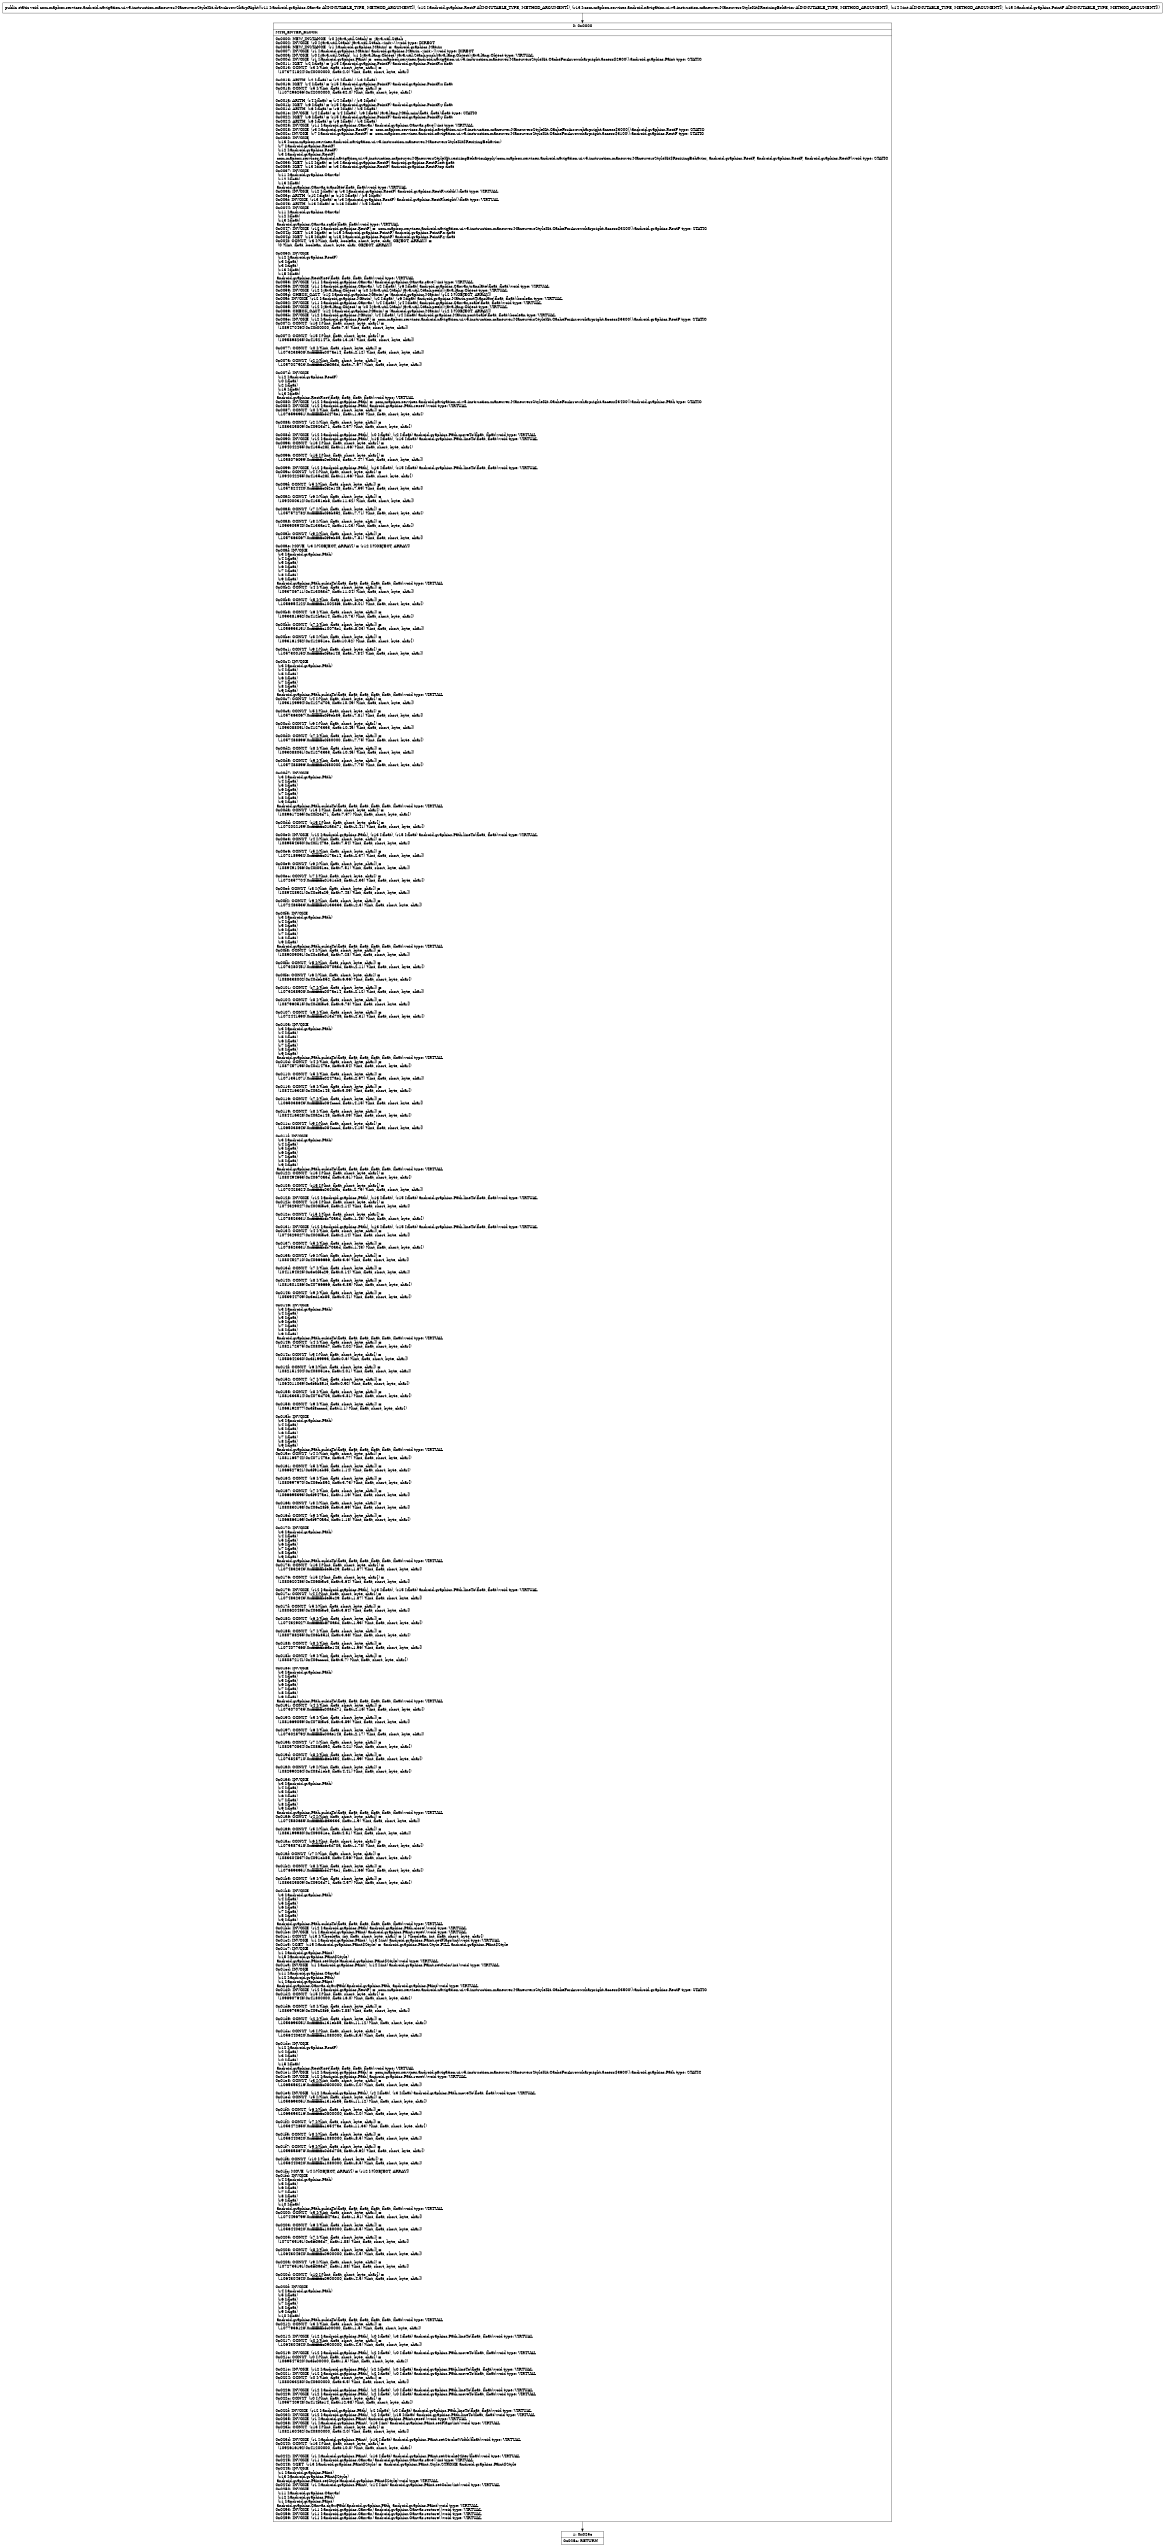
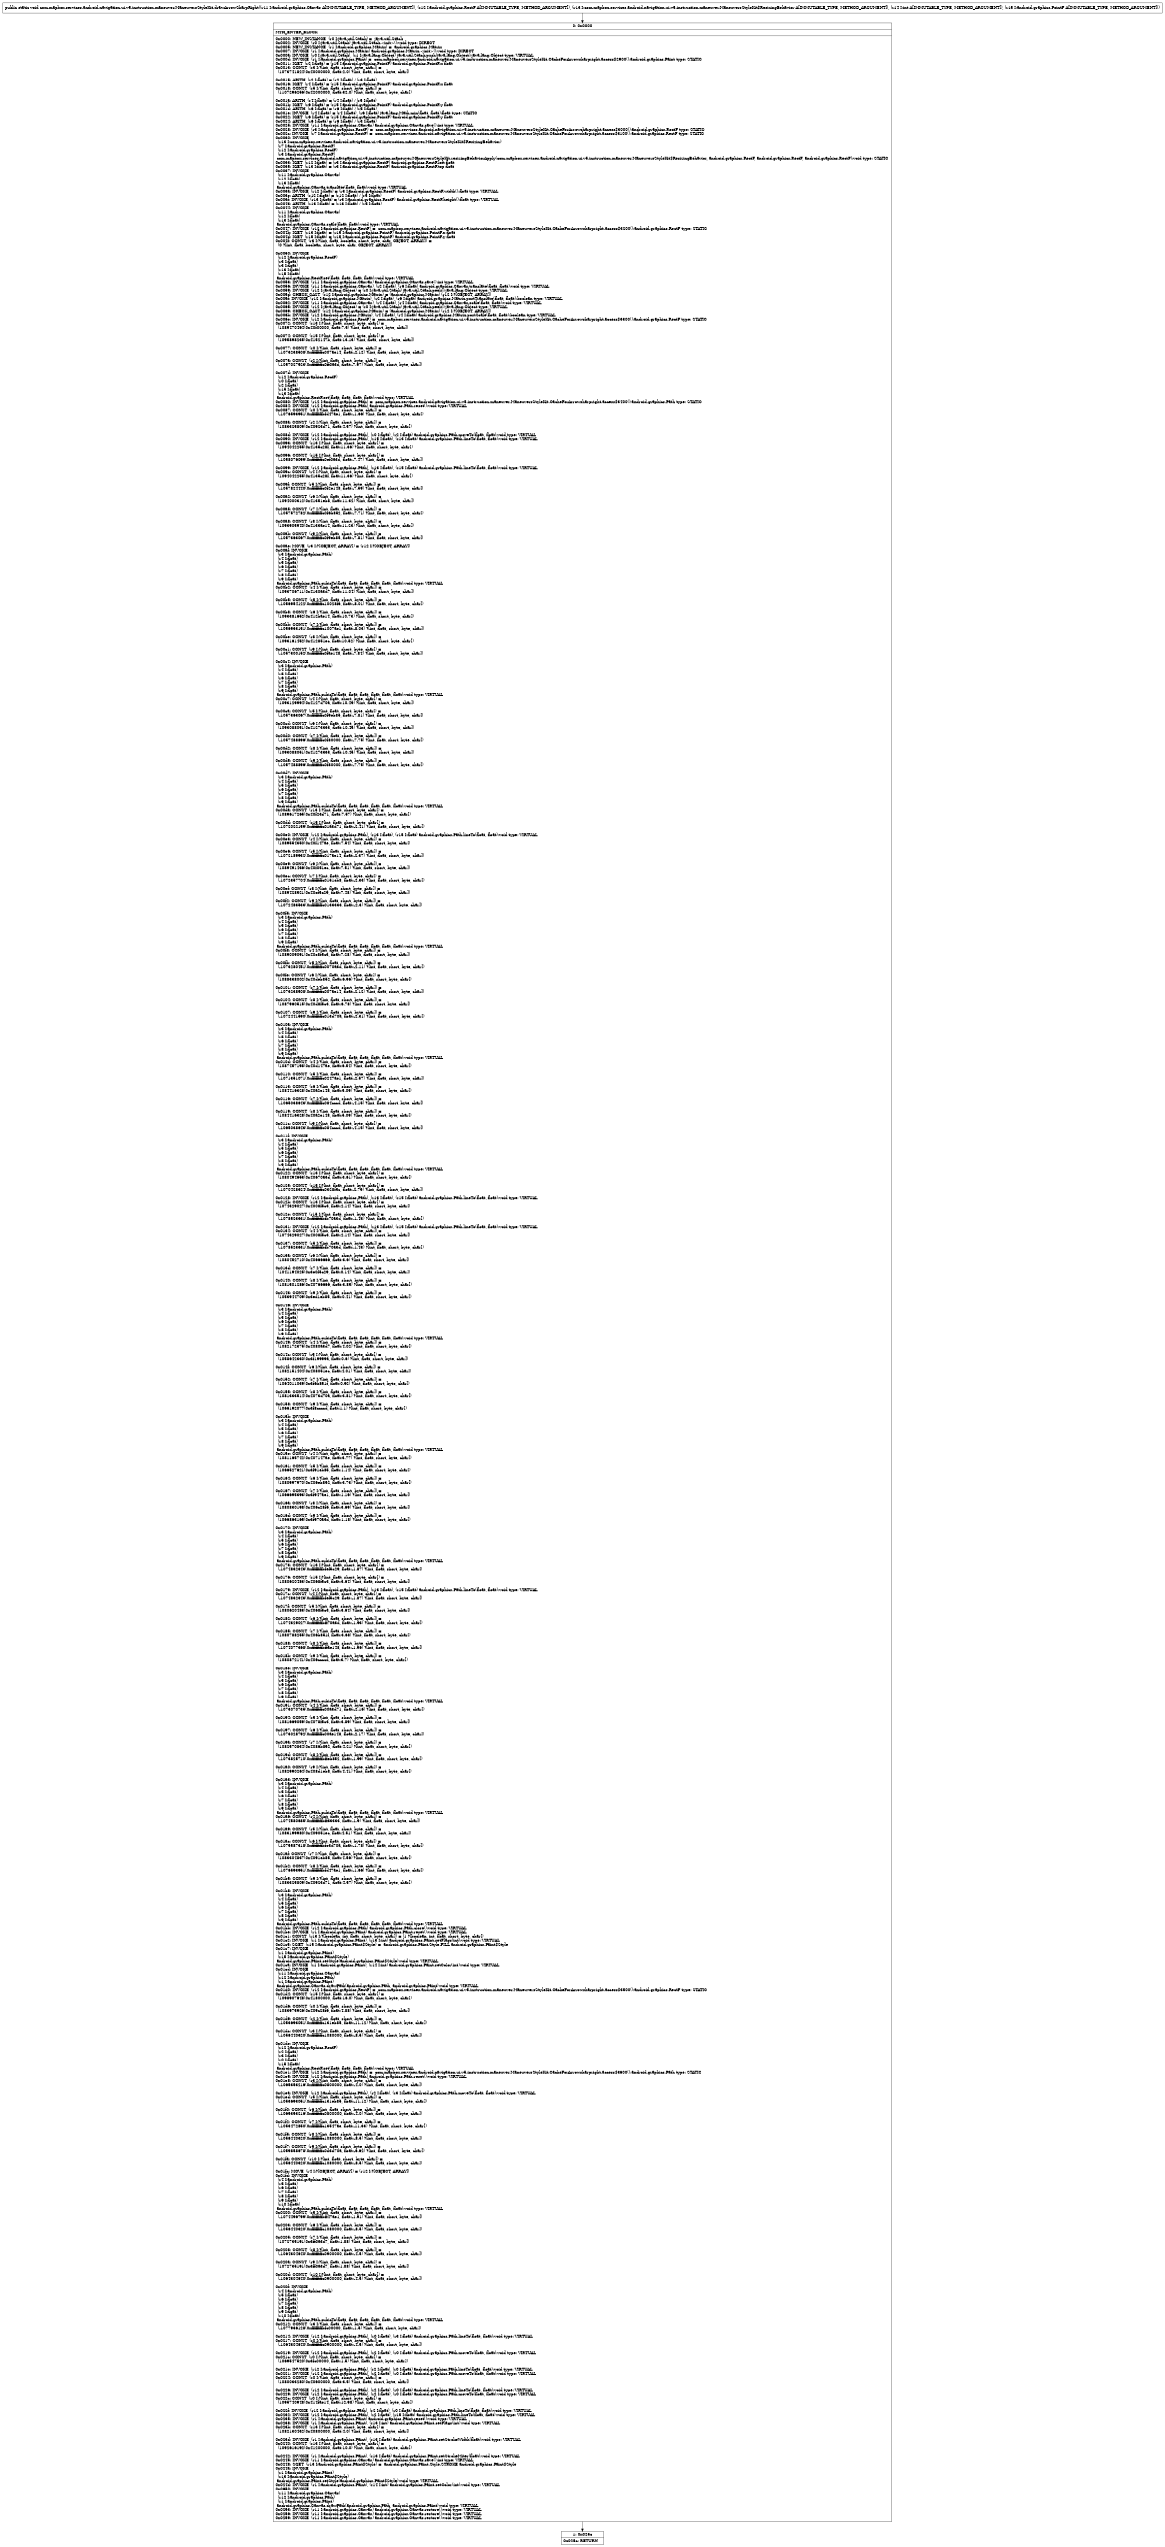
(293, 2489) -> (293, 2489)
